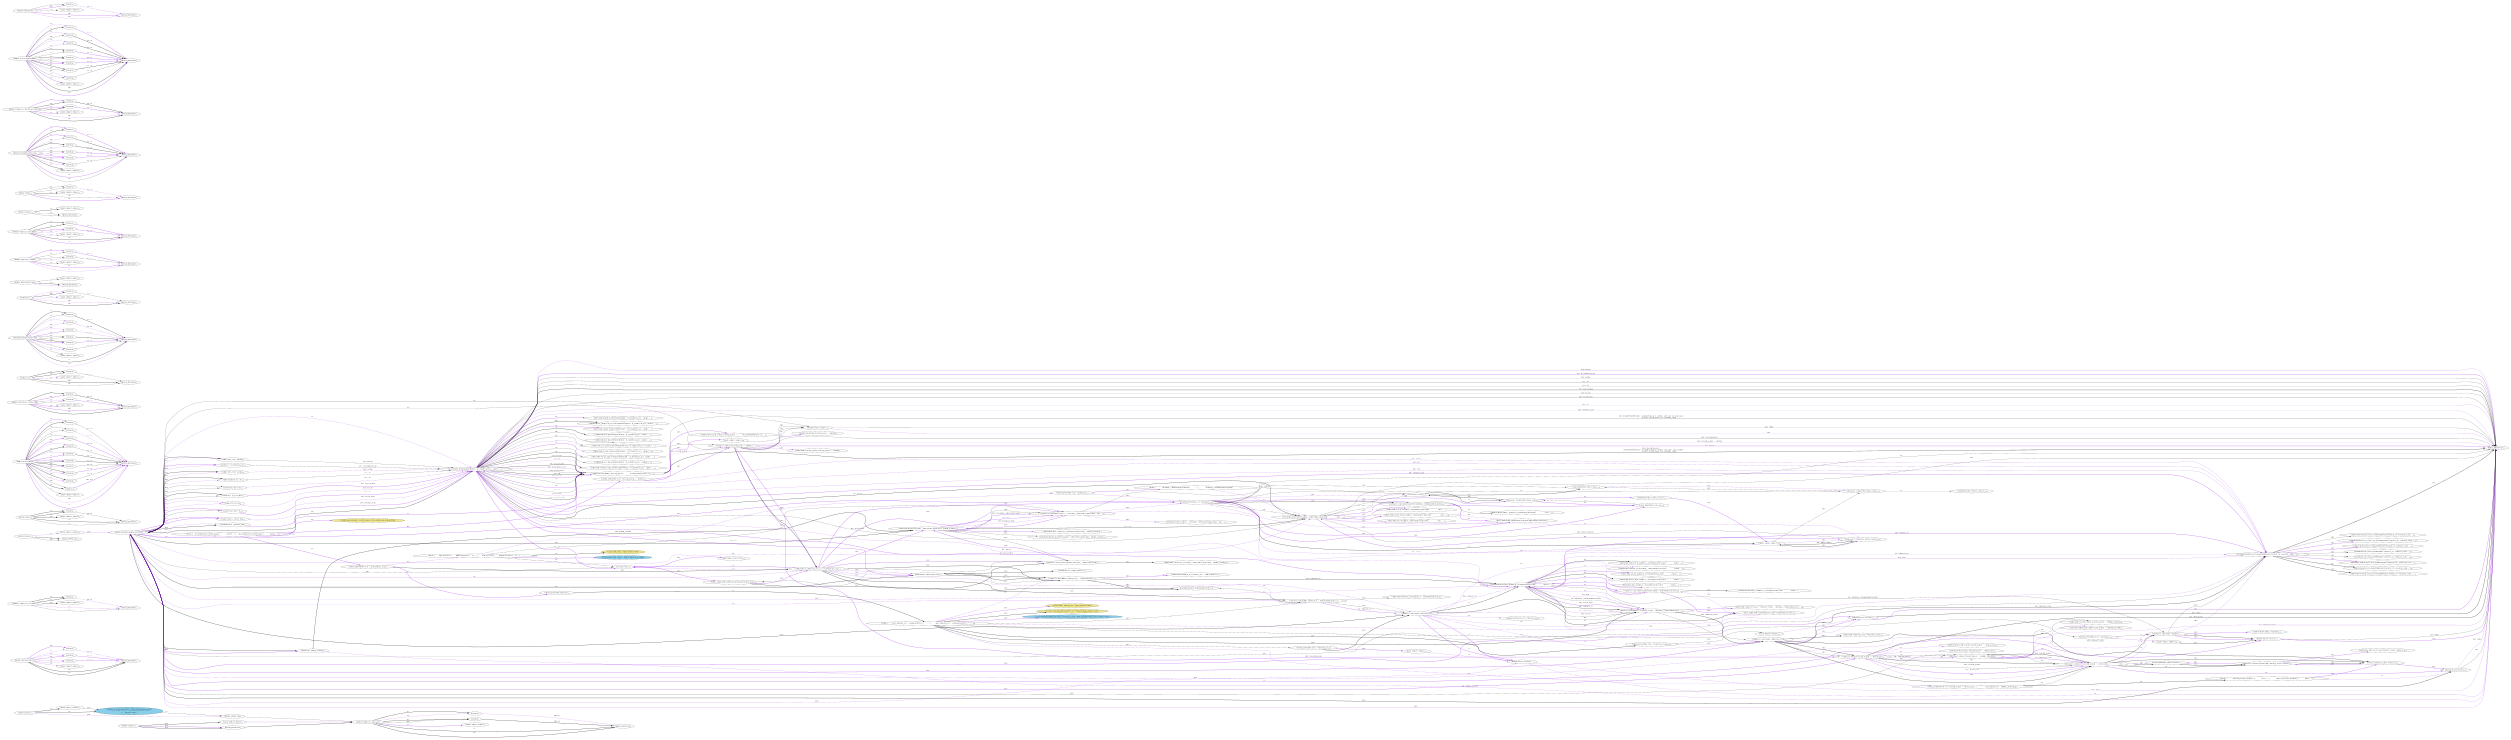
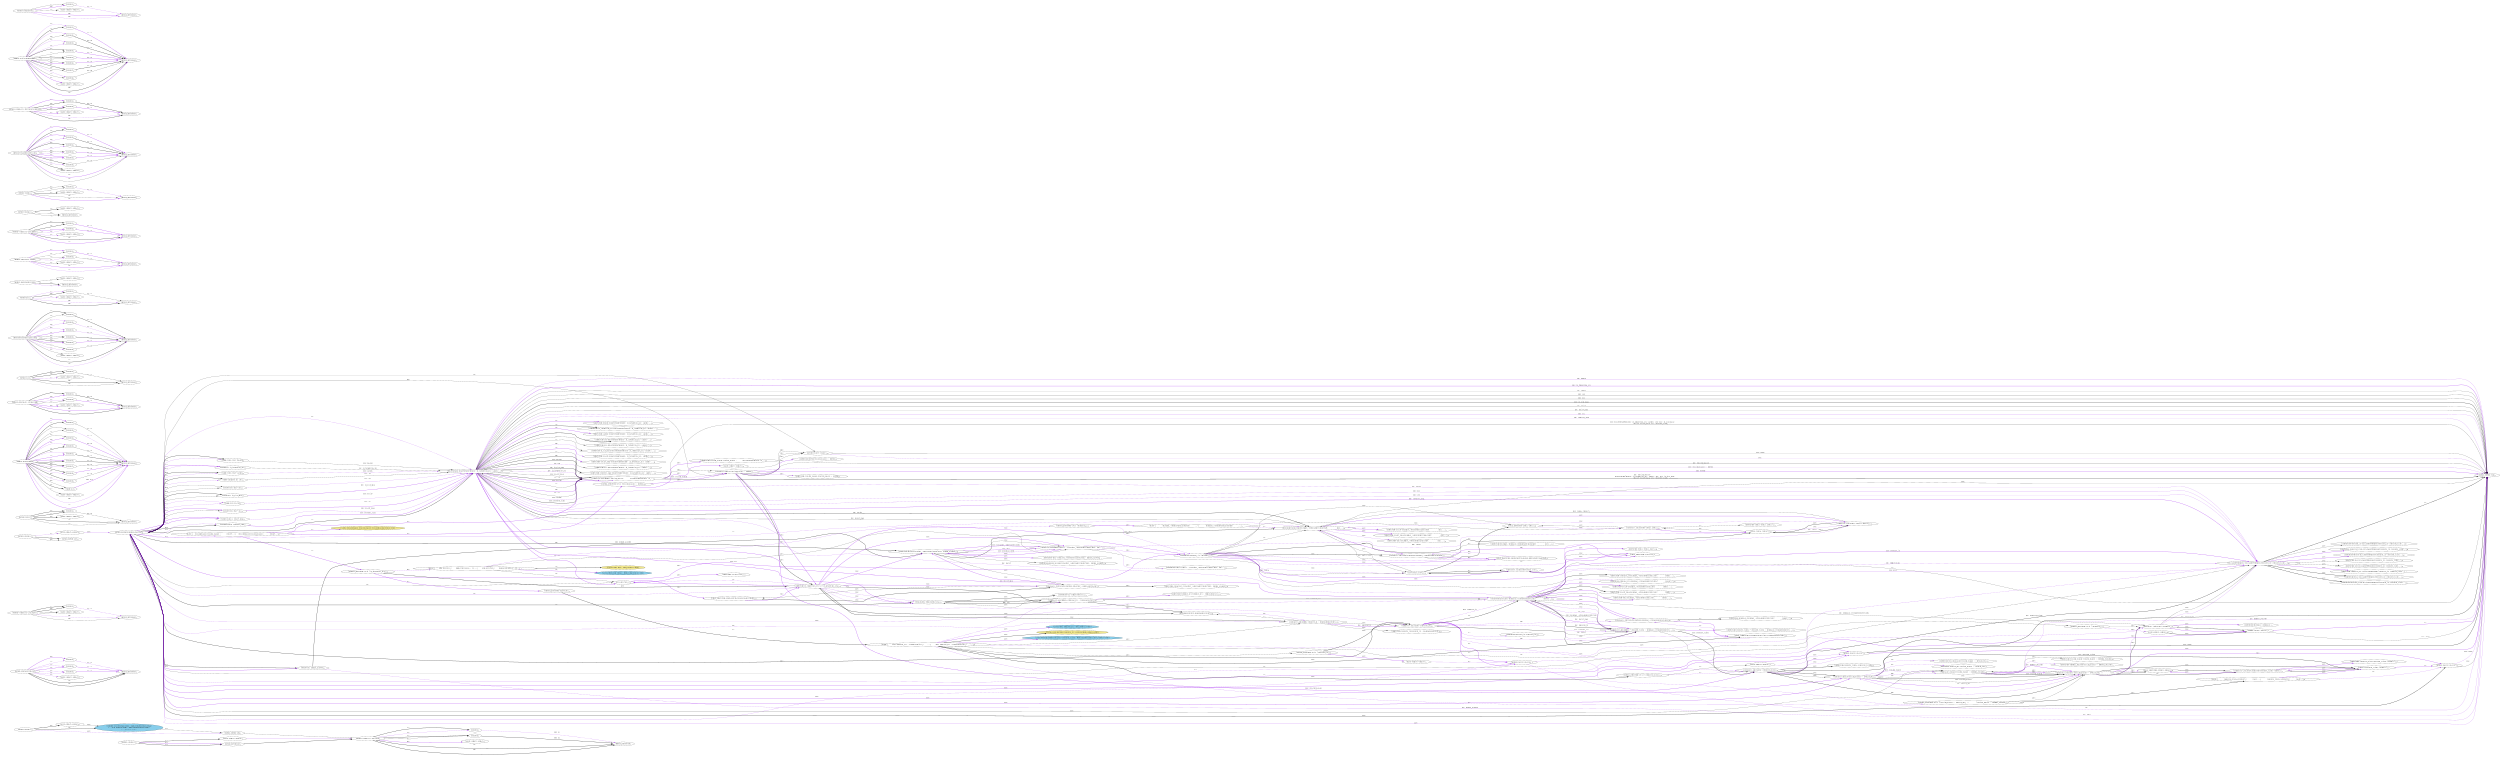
(1721, 513) -> (1700, 533)
(1072, 606) -> (1072, 627)
